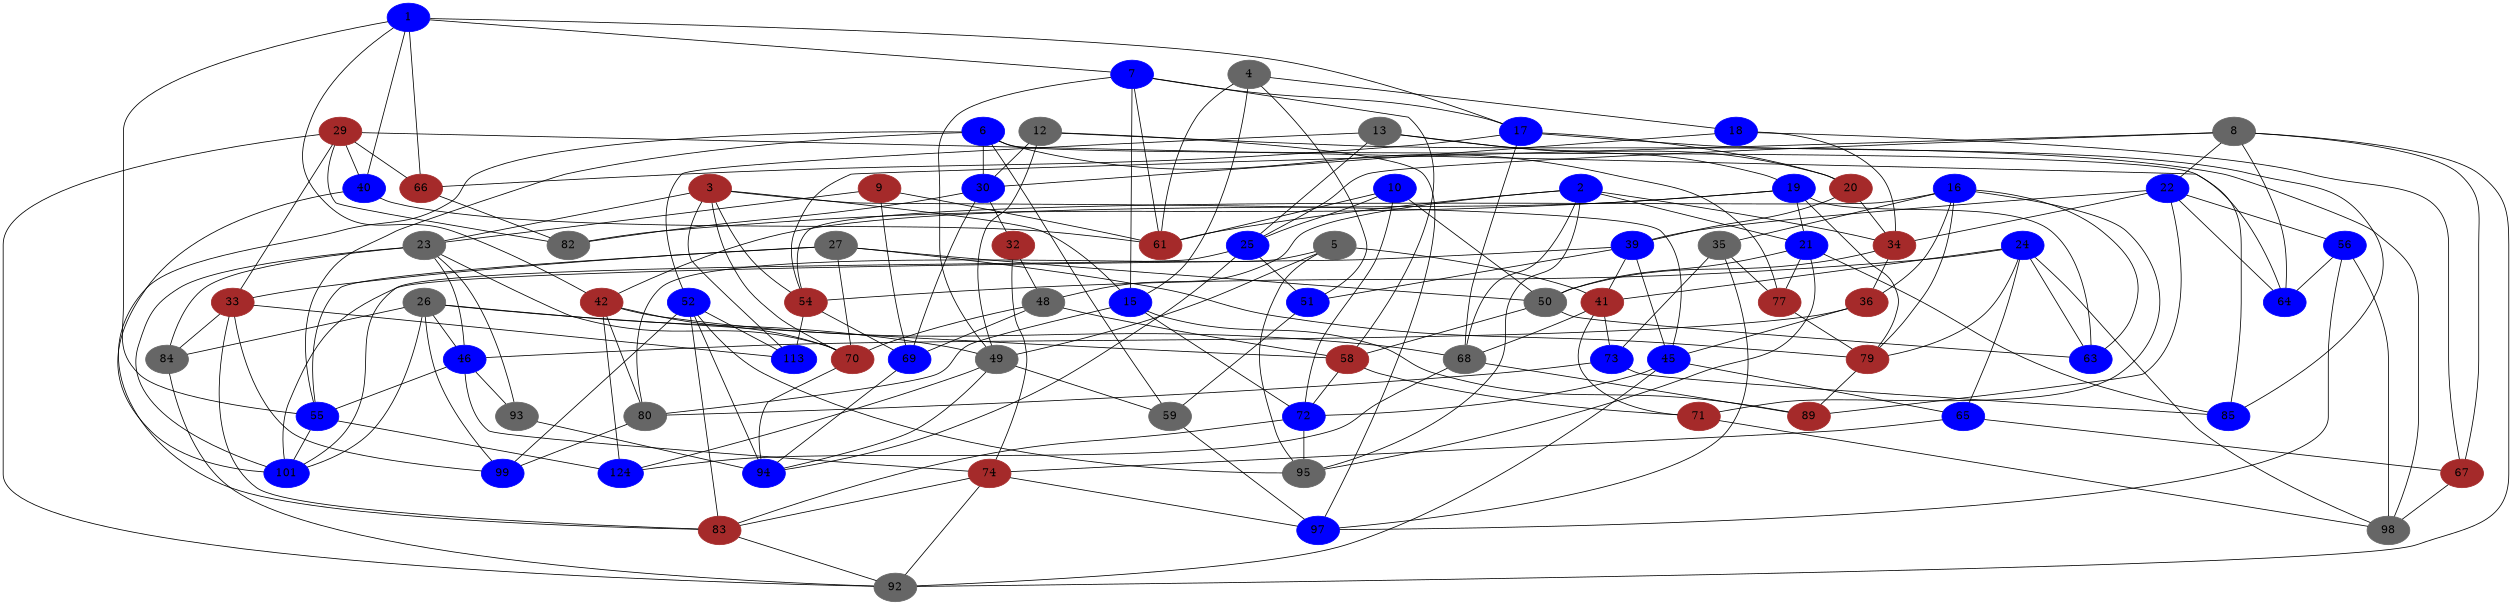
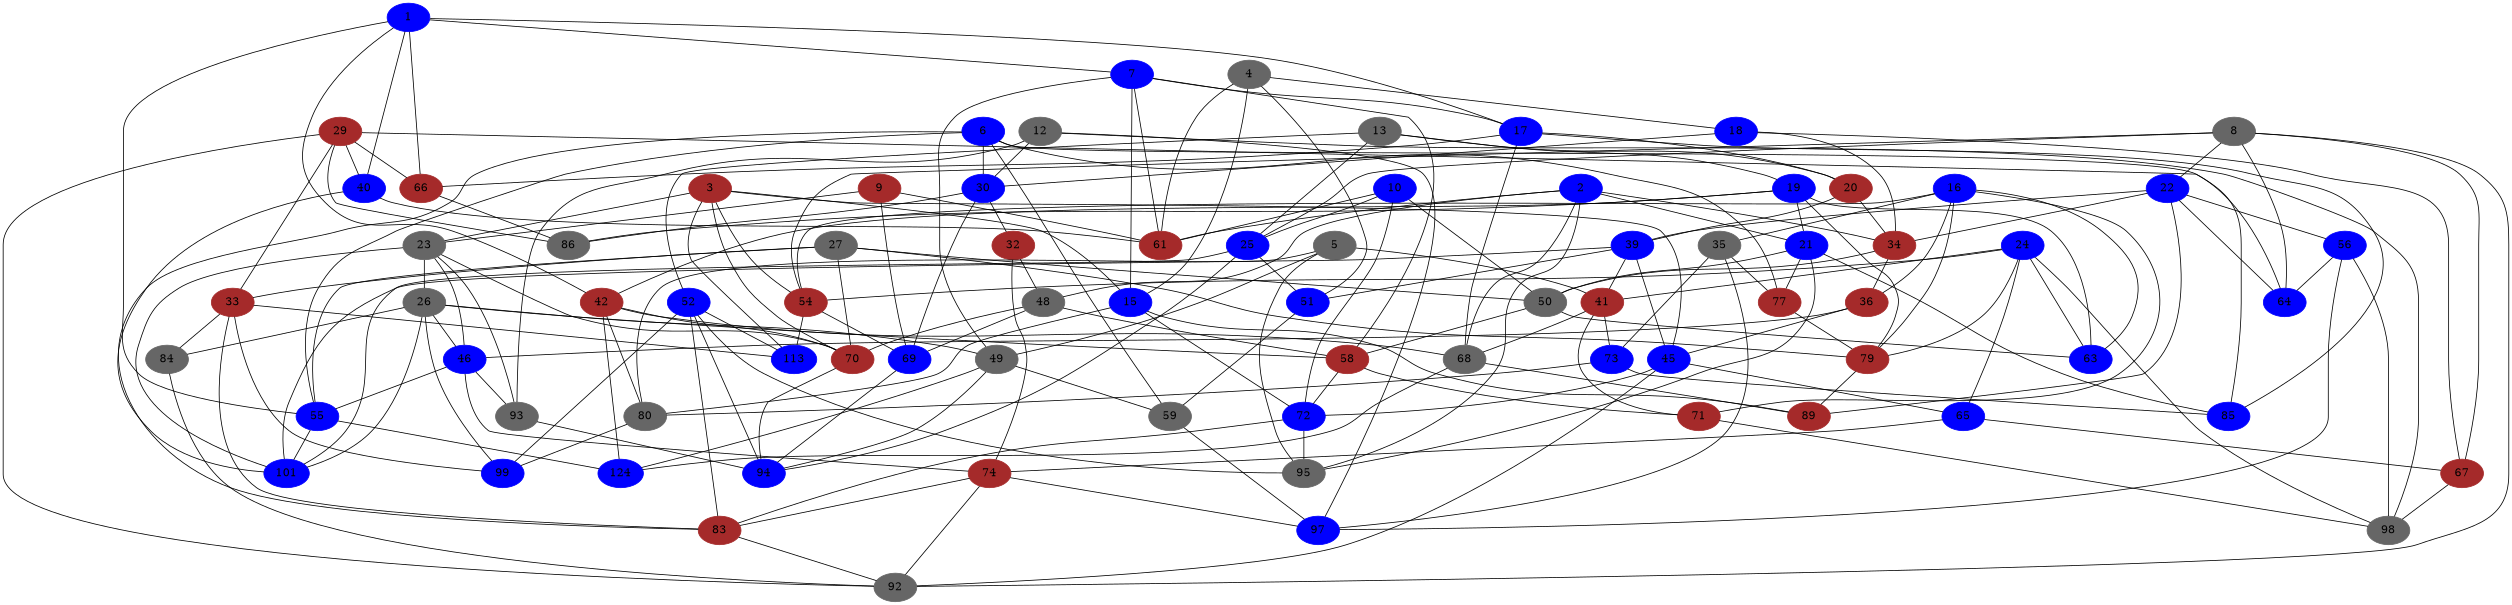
(983, 238) -> (721, 163)
(568, 245) -> (568, 245)
(236, 275) -> (424, 269)
